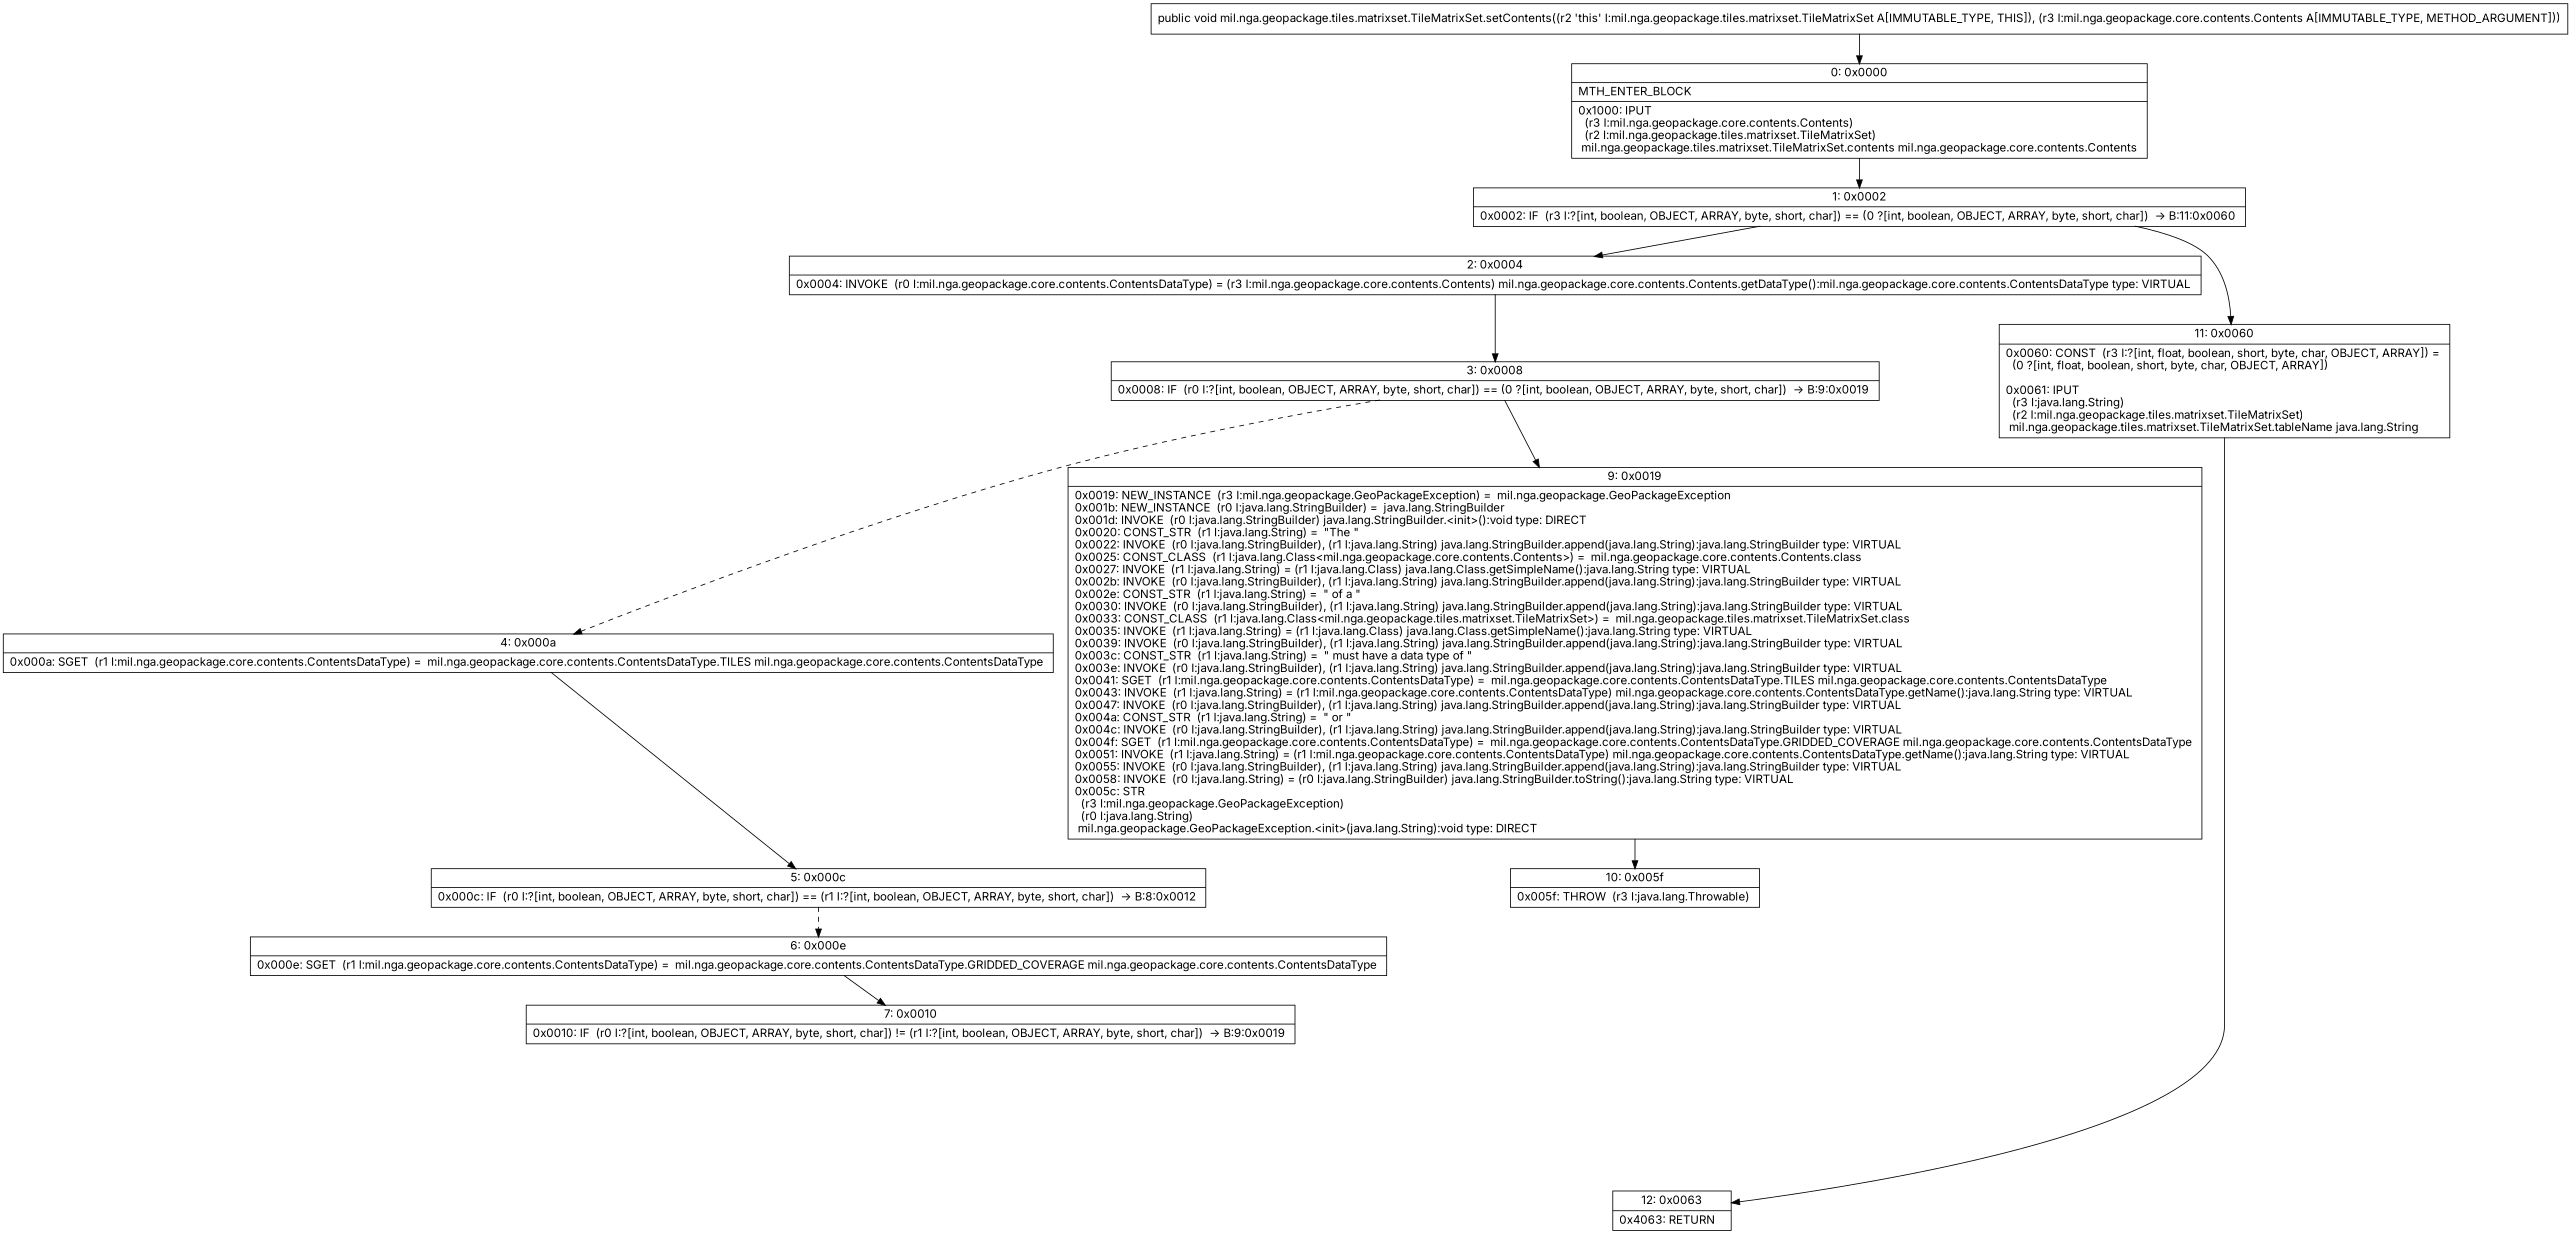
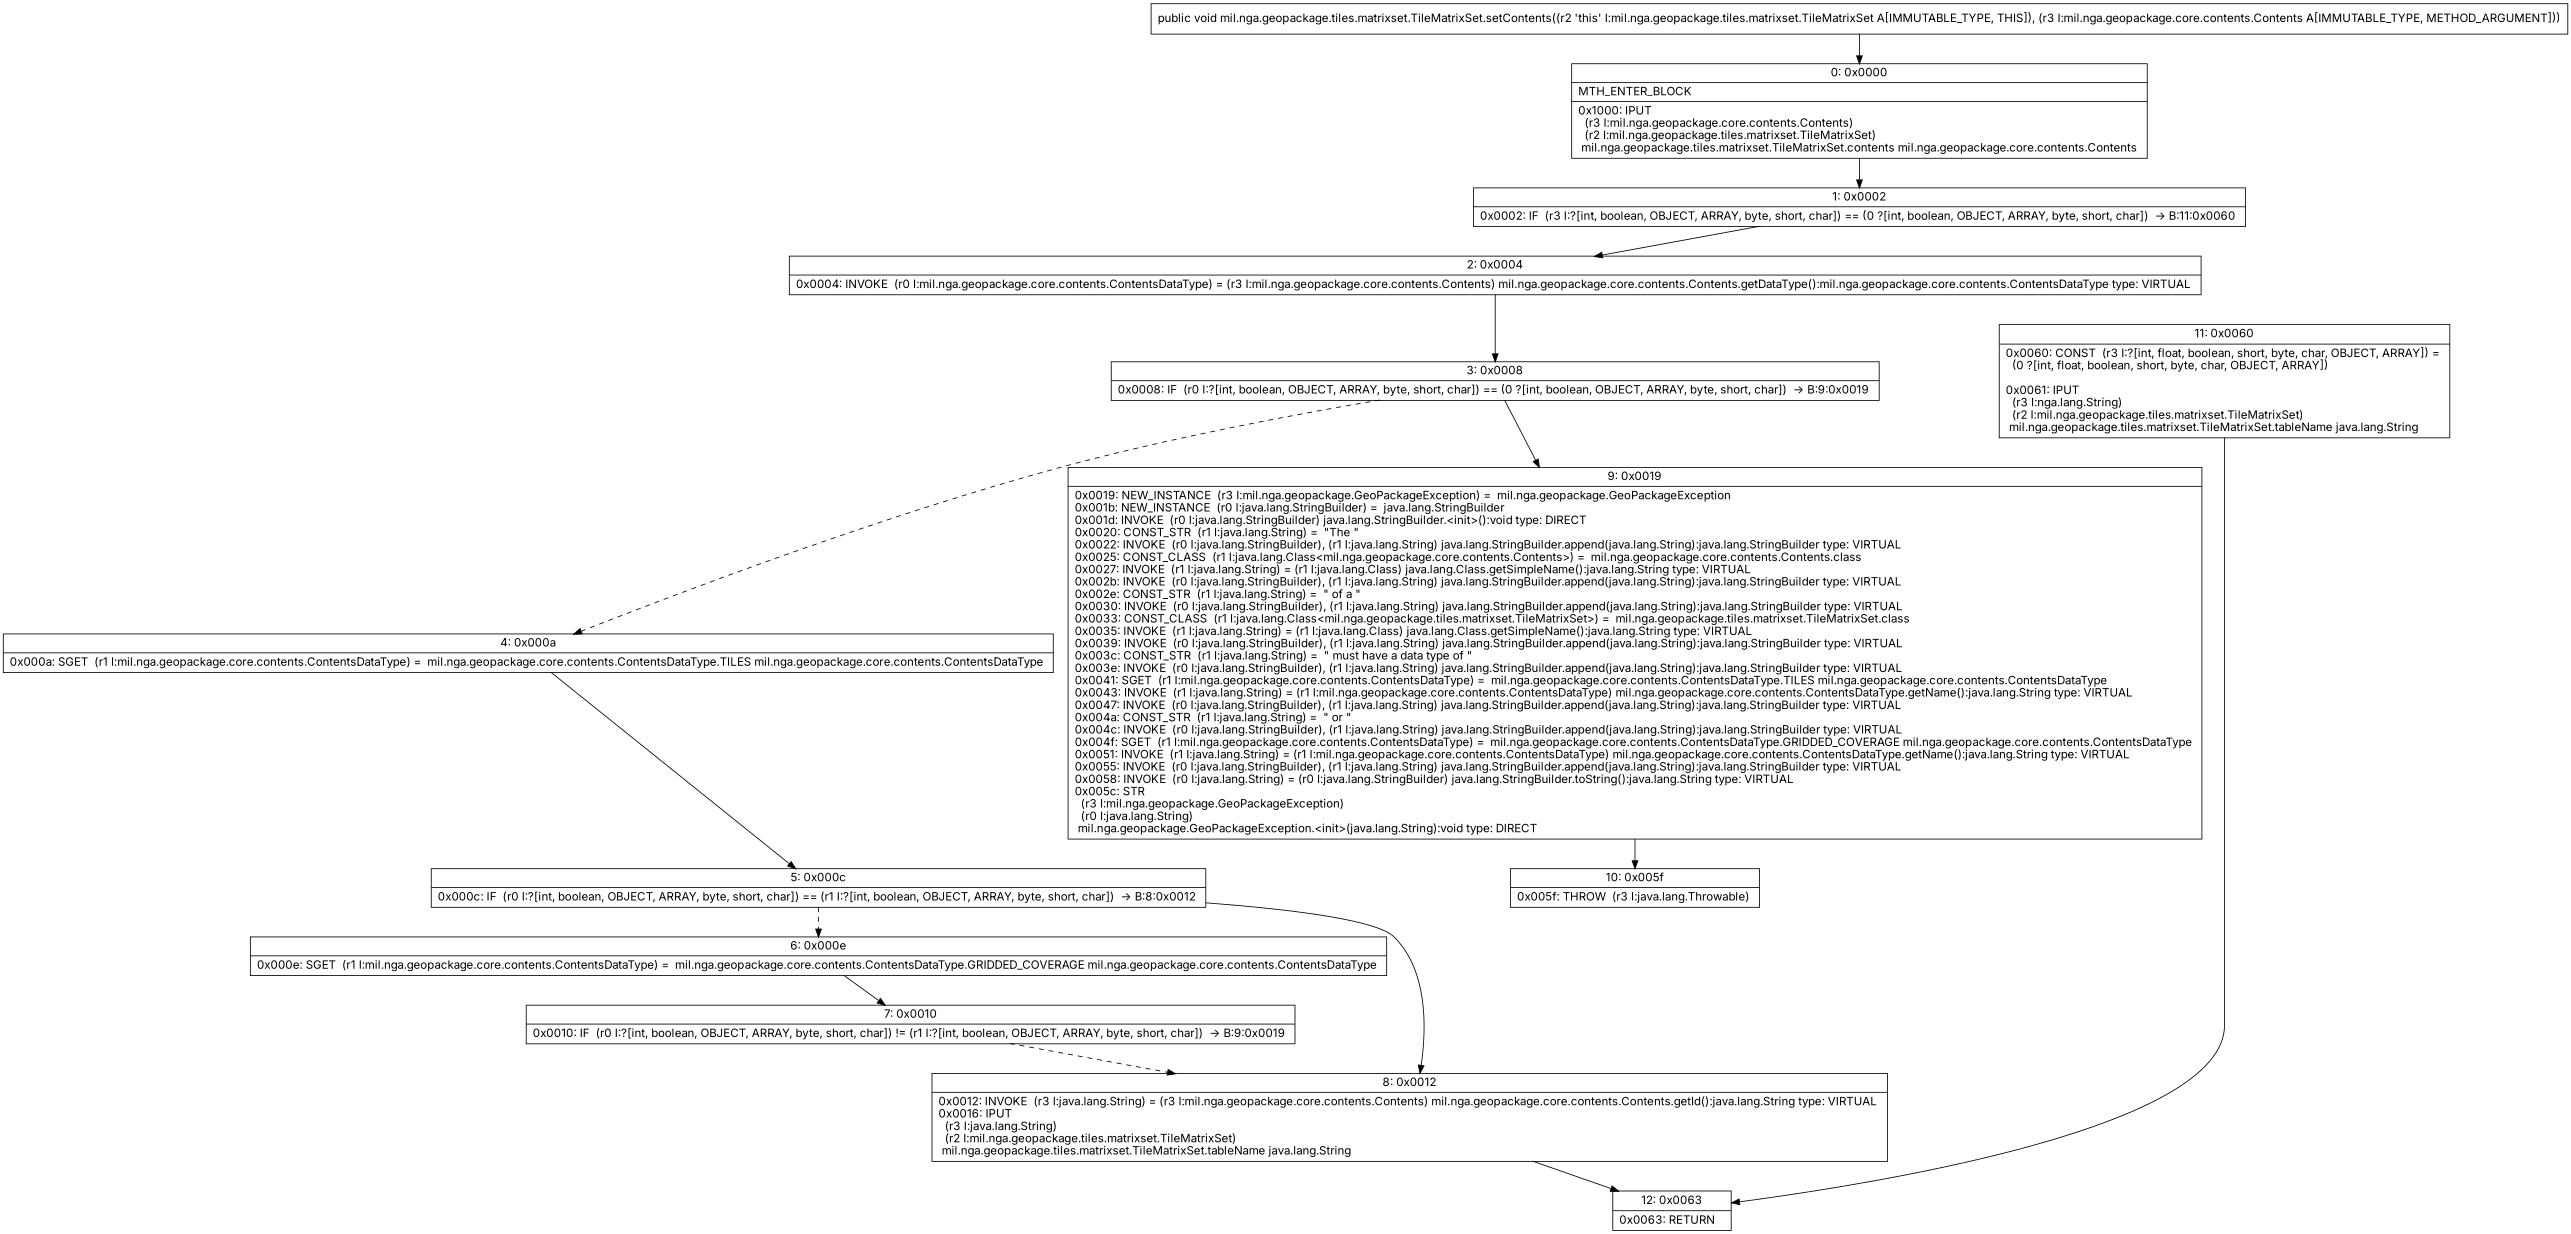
(2203, 251) -> none
(2065, 403) -> (2064, 403)
none -> (1410, 1117)
(1672, 1220) -> (1672, 1220)
